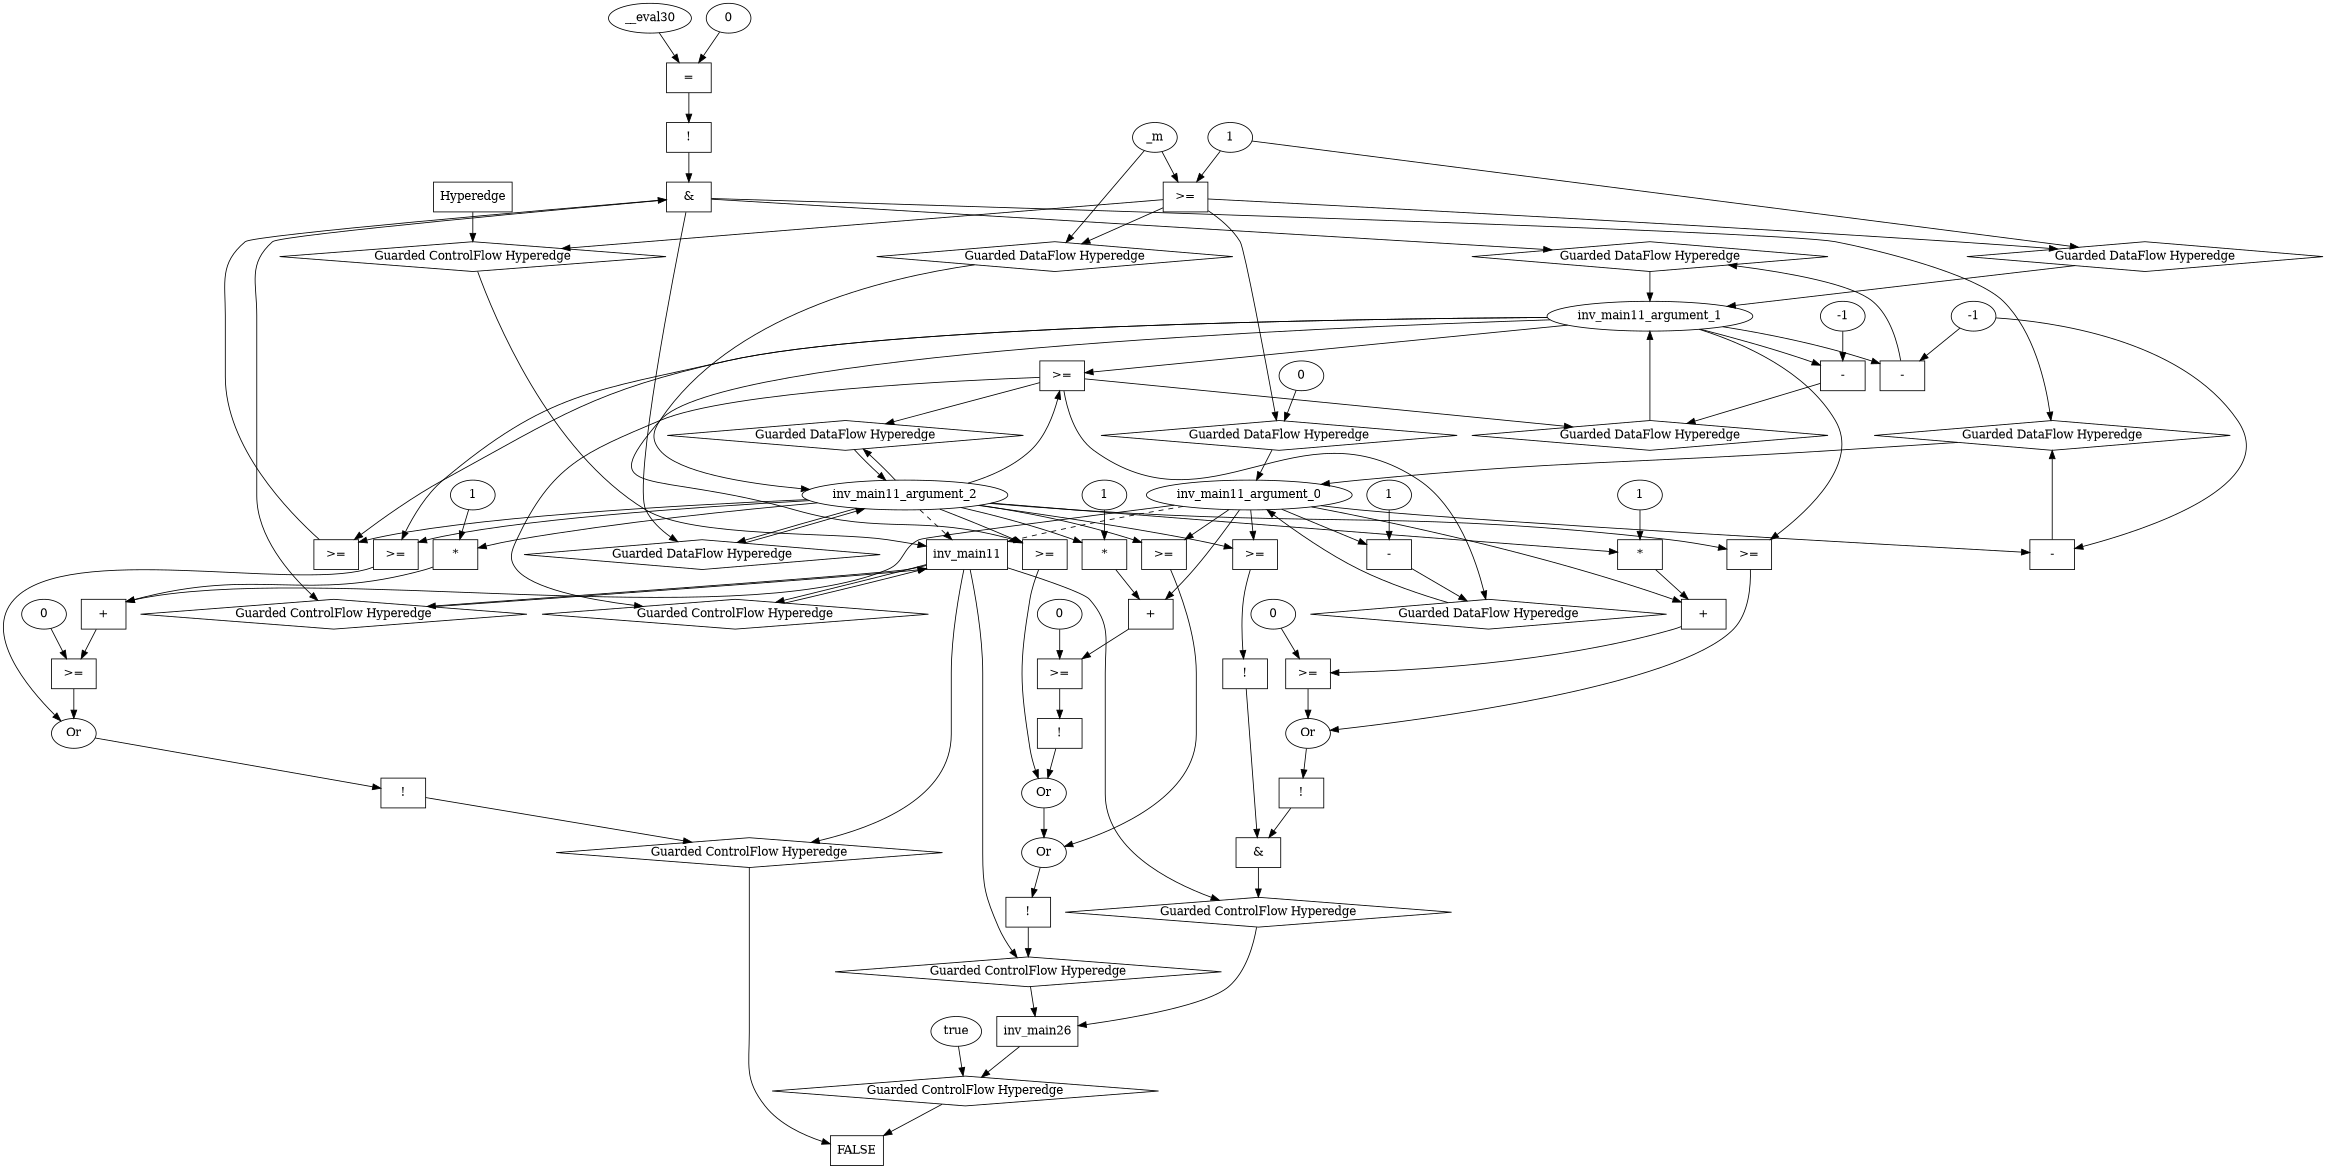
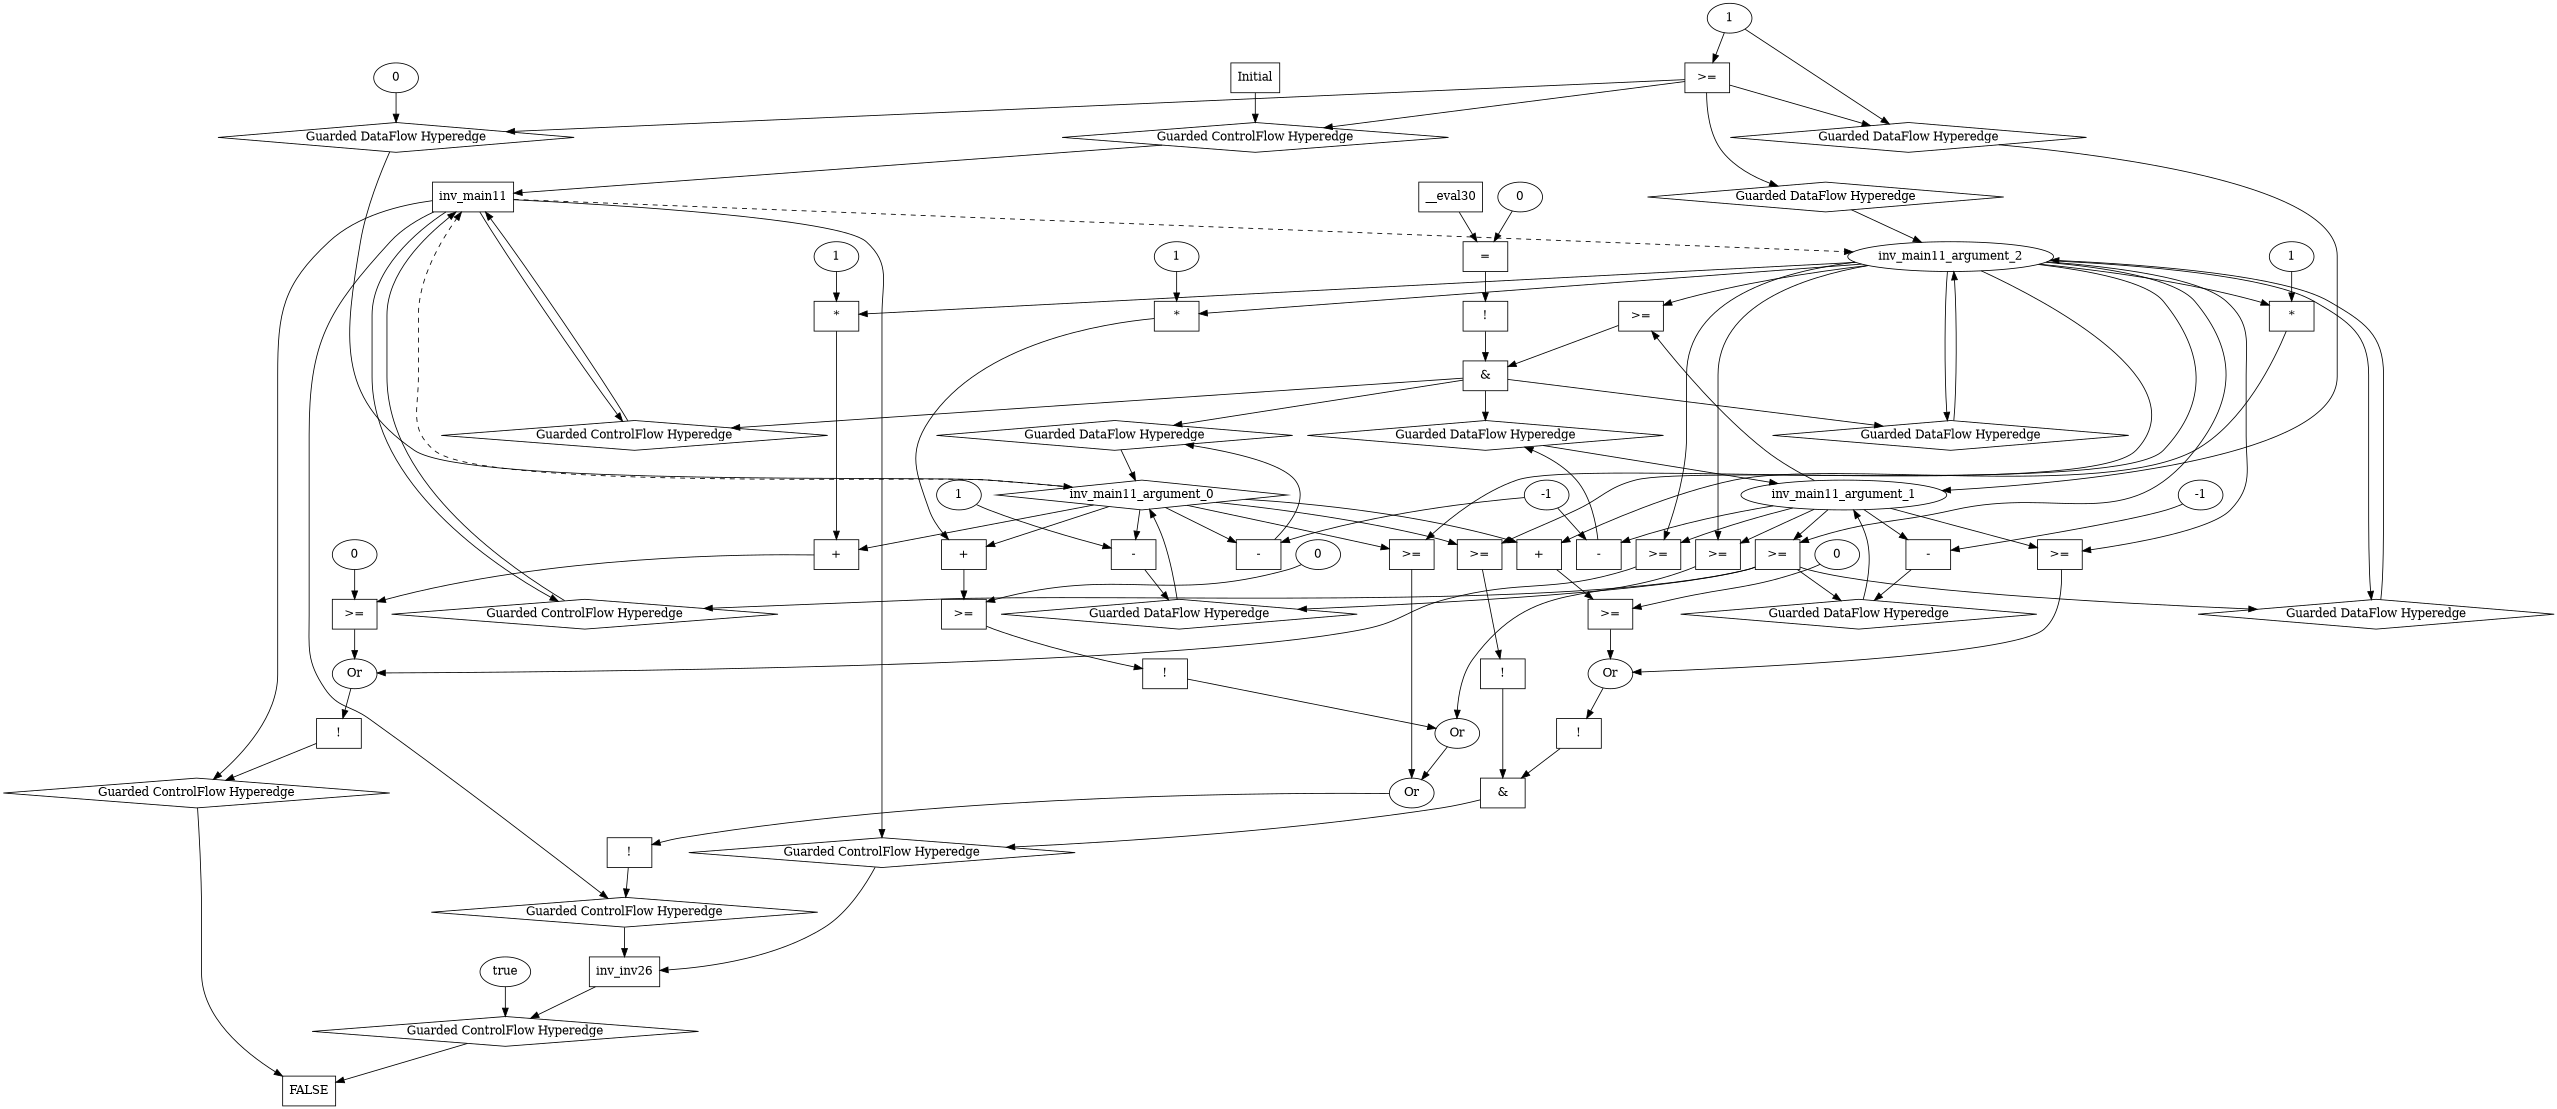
(650, 18) -> (1451, 197)
(1155, 137) -> none
(473, 197) -> (1255, 78)
(1249, 495) -> (1142, 495)
(932, 521) -> (1179, 226)
(1037, 1031) -> (625, 972)
